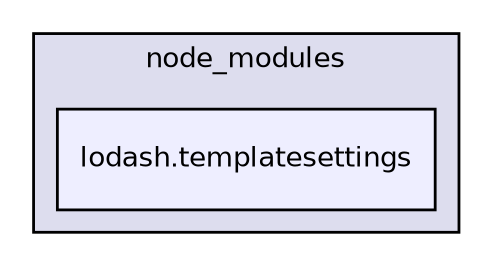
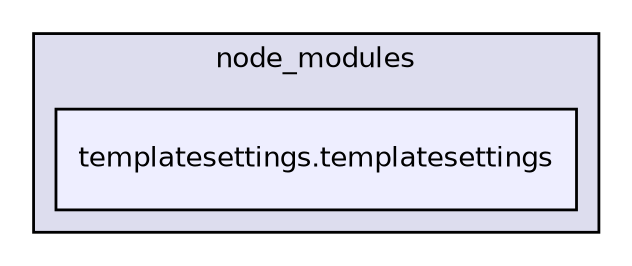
(246, 160) -> (316, 160)
